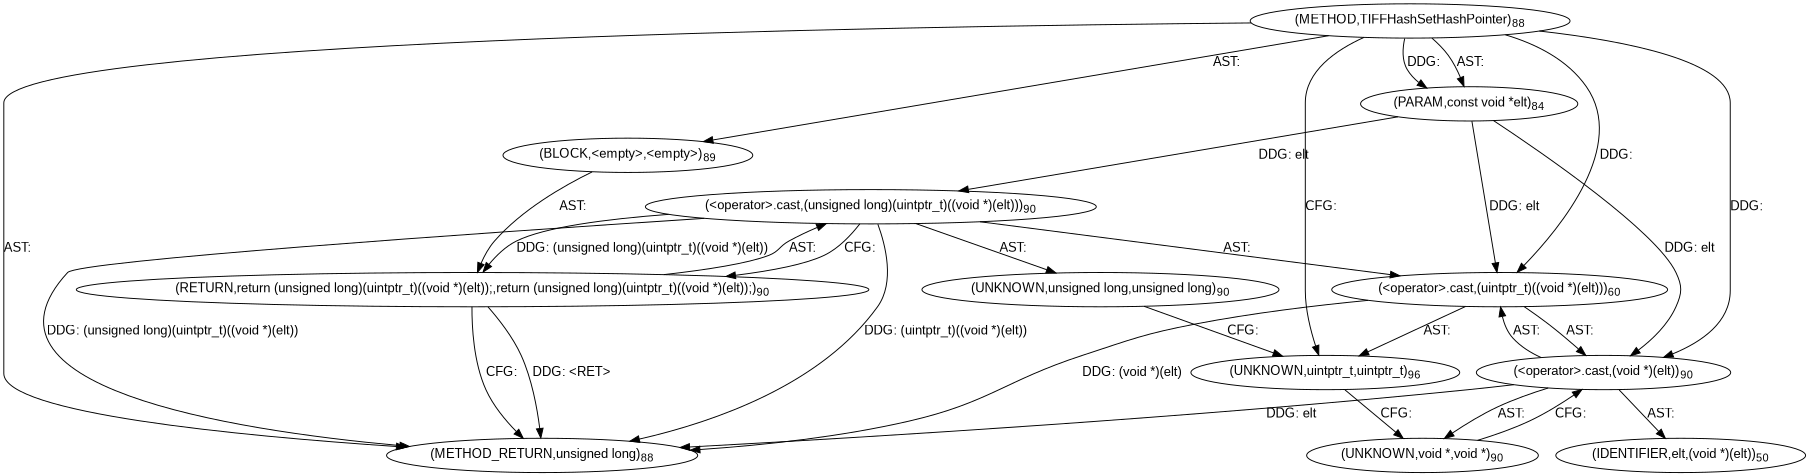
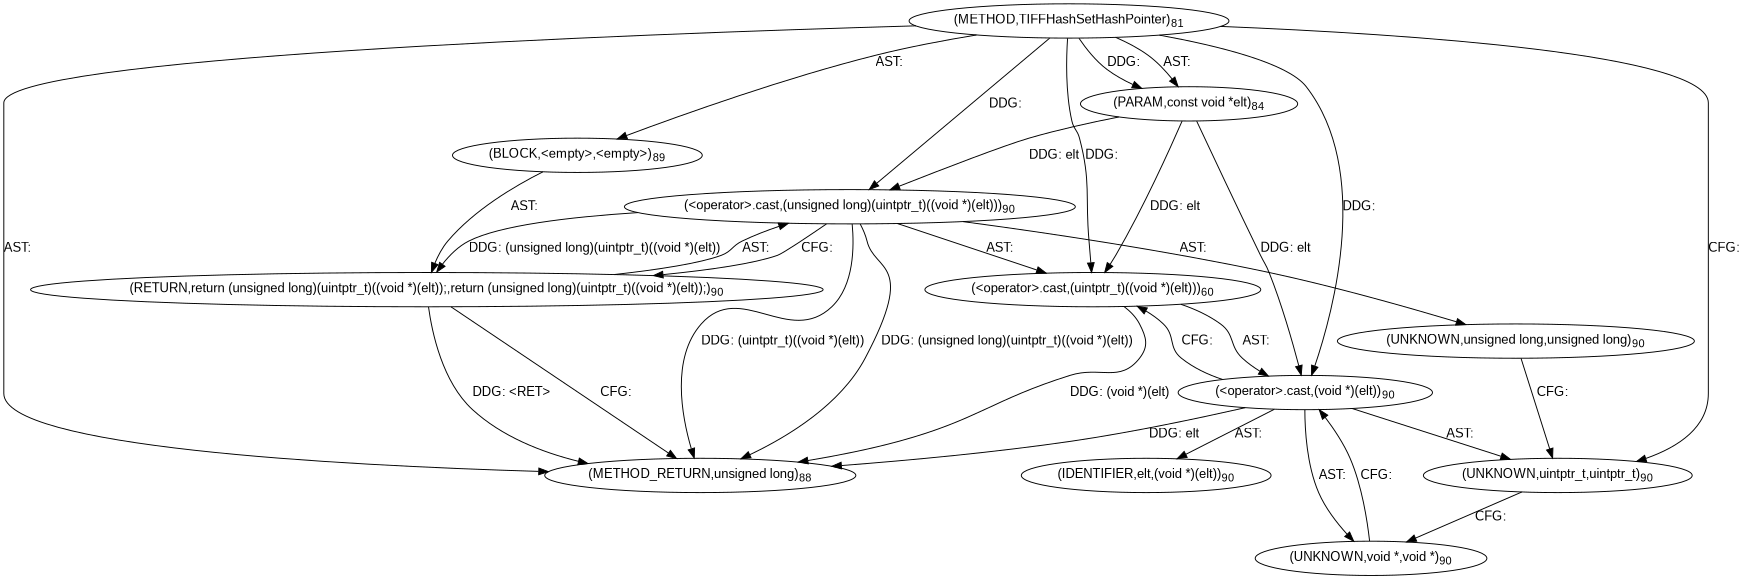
(1519, 20) -> (1178, 20)
none -> (963, 111)
(1417, 329) -> (1427, 432)
(1529, 331) -> (1199, 341)
(1414, 371) -> (1647, 474)
(1763, 454) -> (1228, 474)
